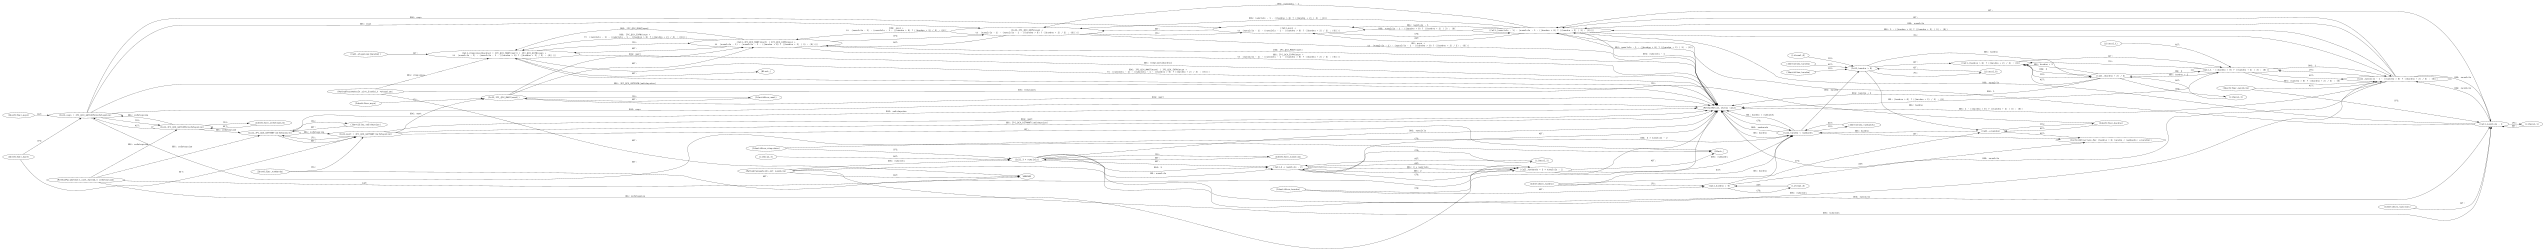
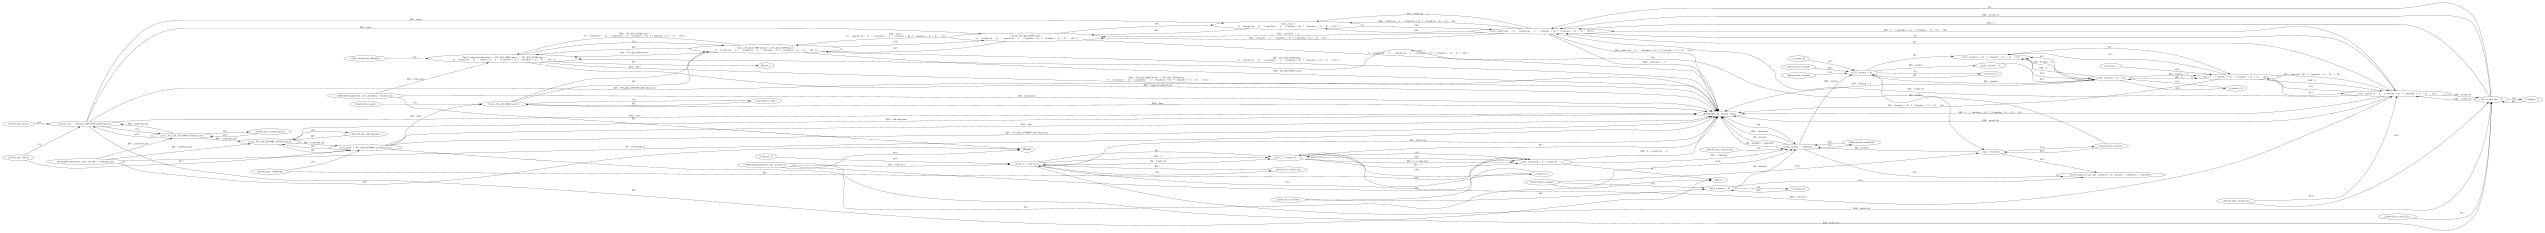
none -> (1991, 66)
(898, 152) -> (1291, 185)
